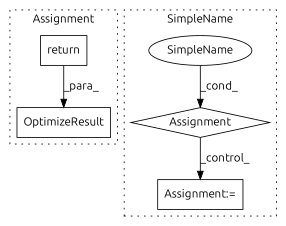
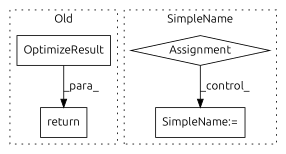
(64, 19) -> (64, 19)
(200, 50) -> none
(64, 82) -> (64, 82)
(200, 195) -> (200, 123)
